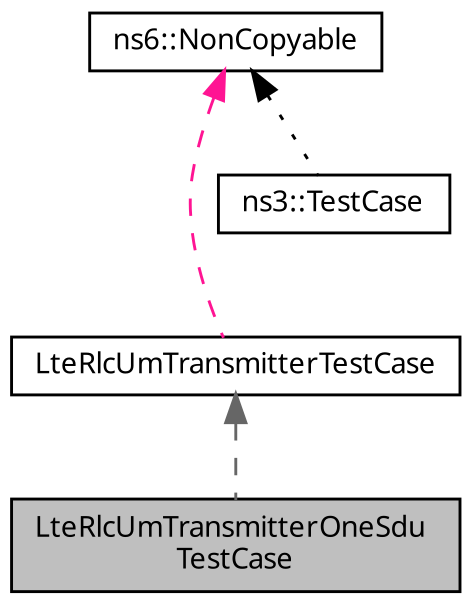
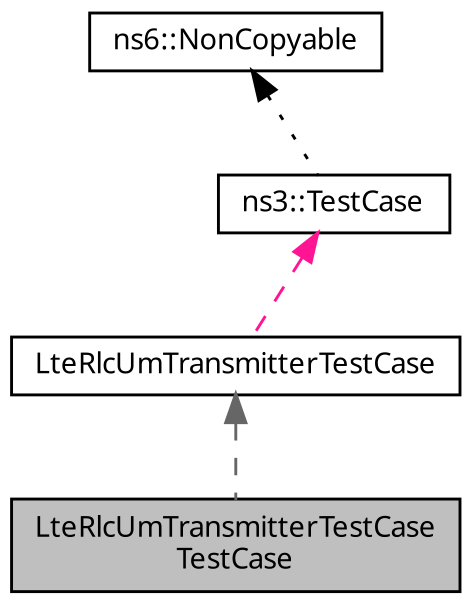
(191, 219) -> (277, 298)
(236, 545) -> (236, 545)
